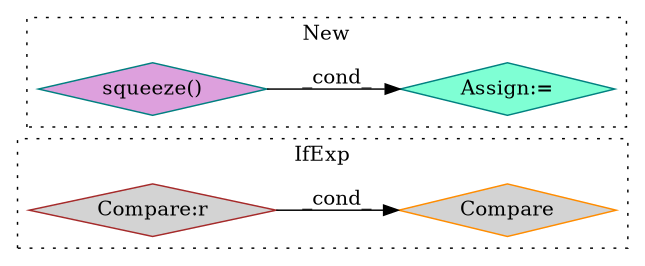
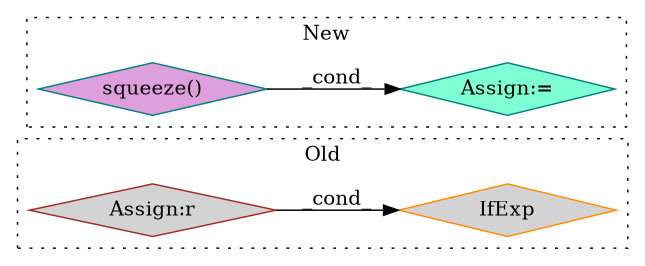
(323, 155) -> (323, 155)
(153, 210) -> (153, 210)
(507, 210) -> (507, 210)
